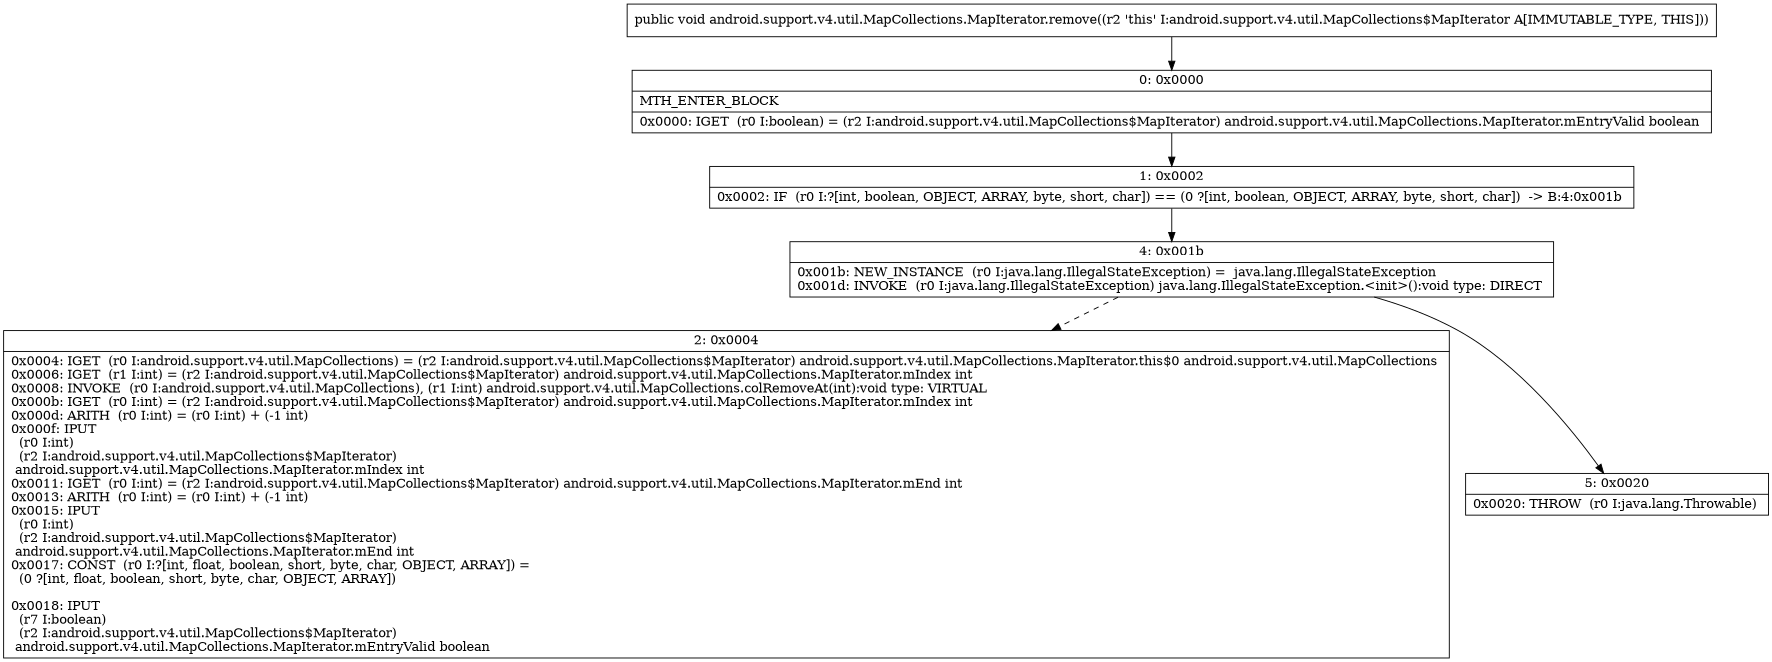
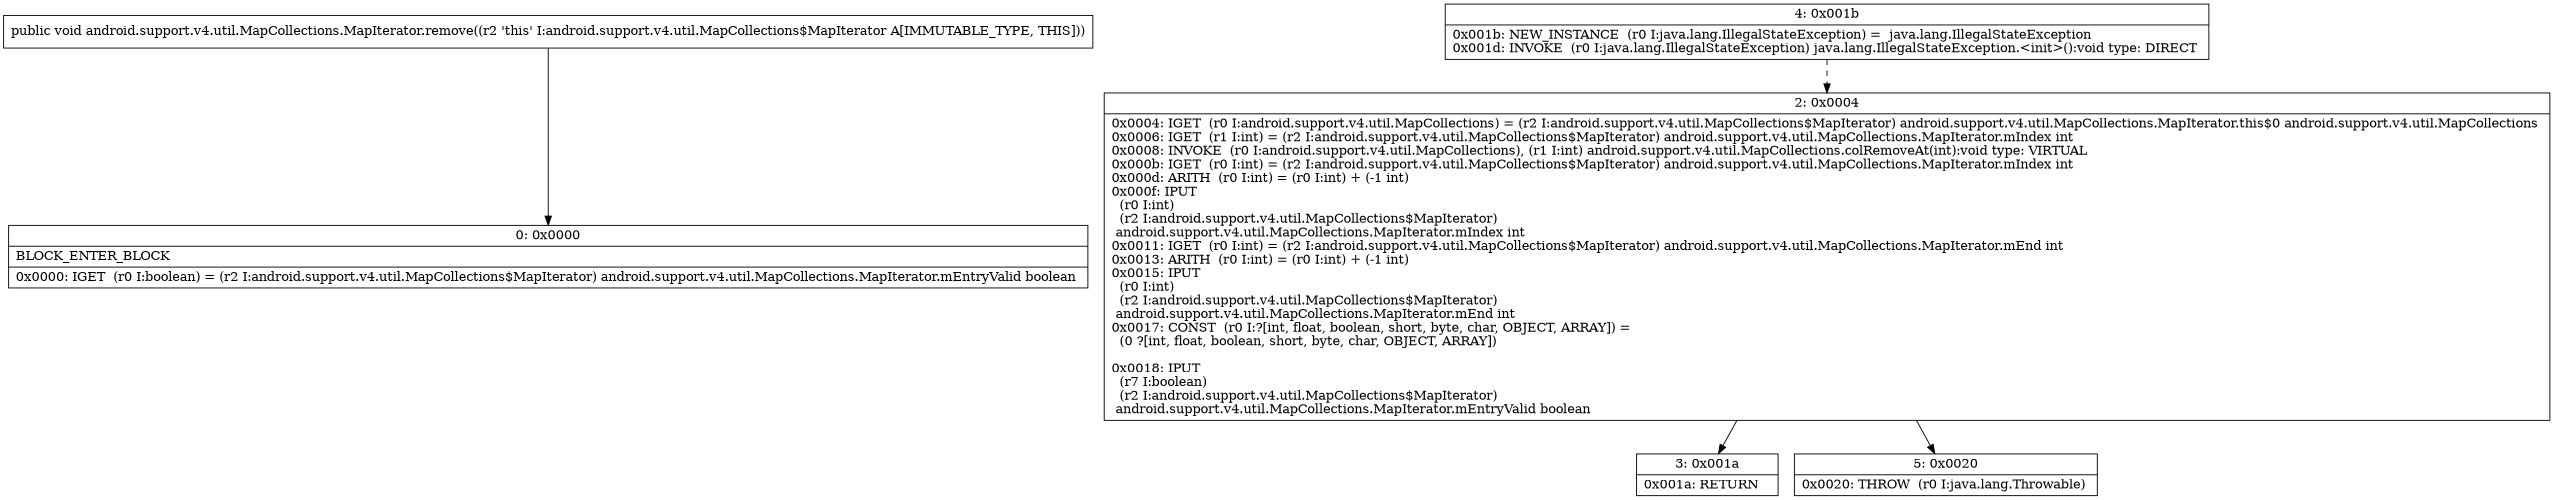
(709, 101) -> (93, 256)
(1172, 187) -> none
(1502, 360) -> (1923, 433)
none -> (1707, 475)
